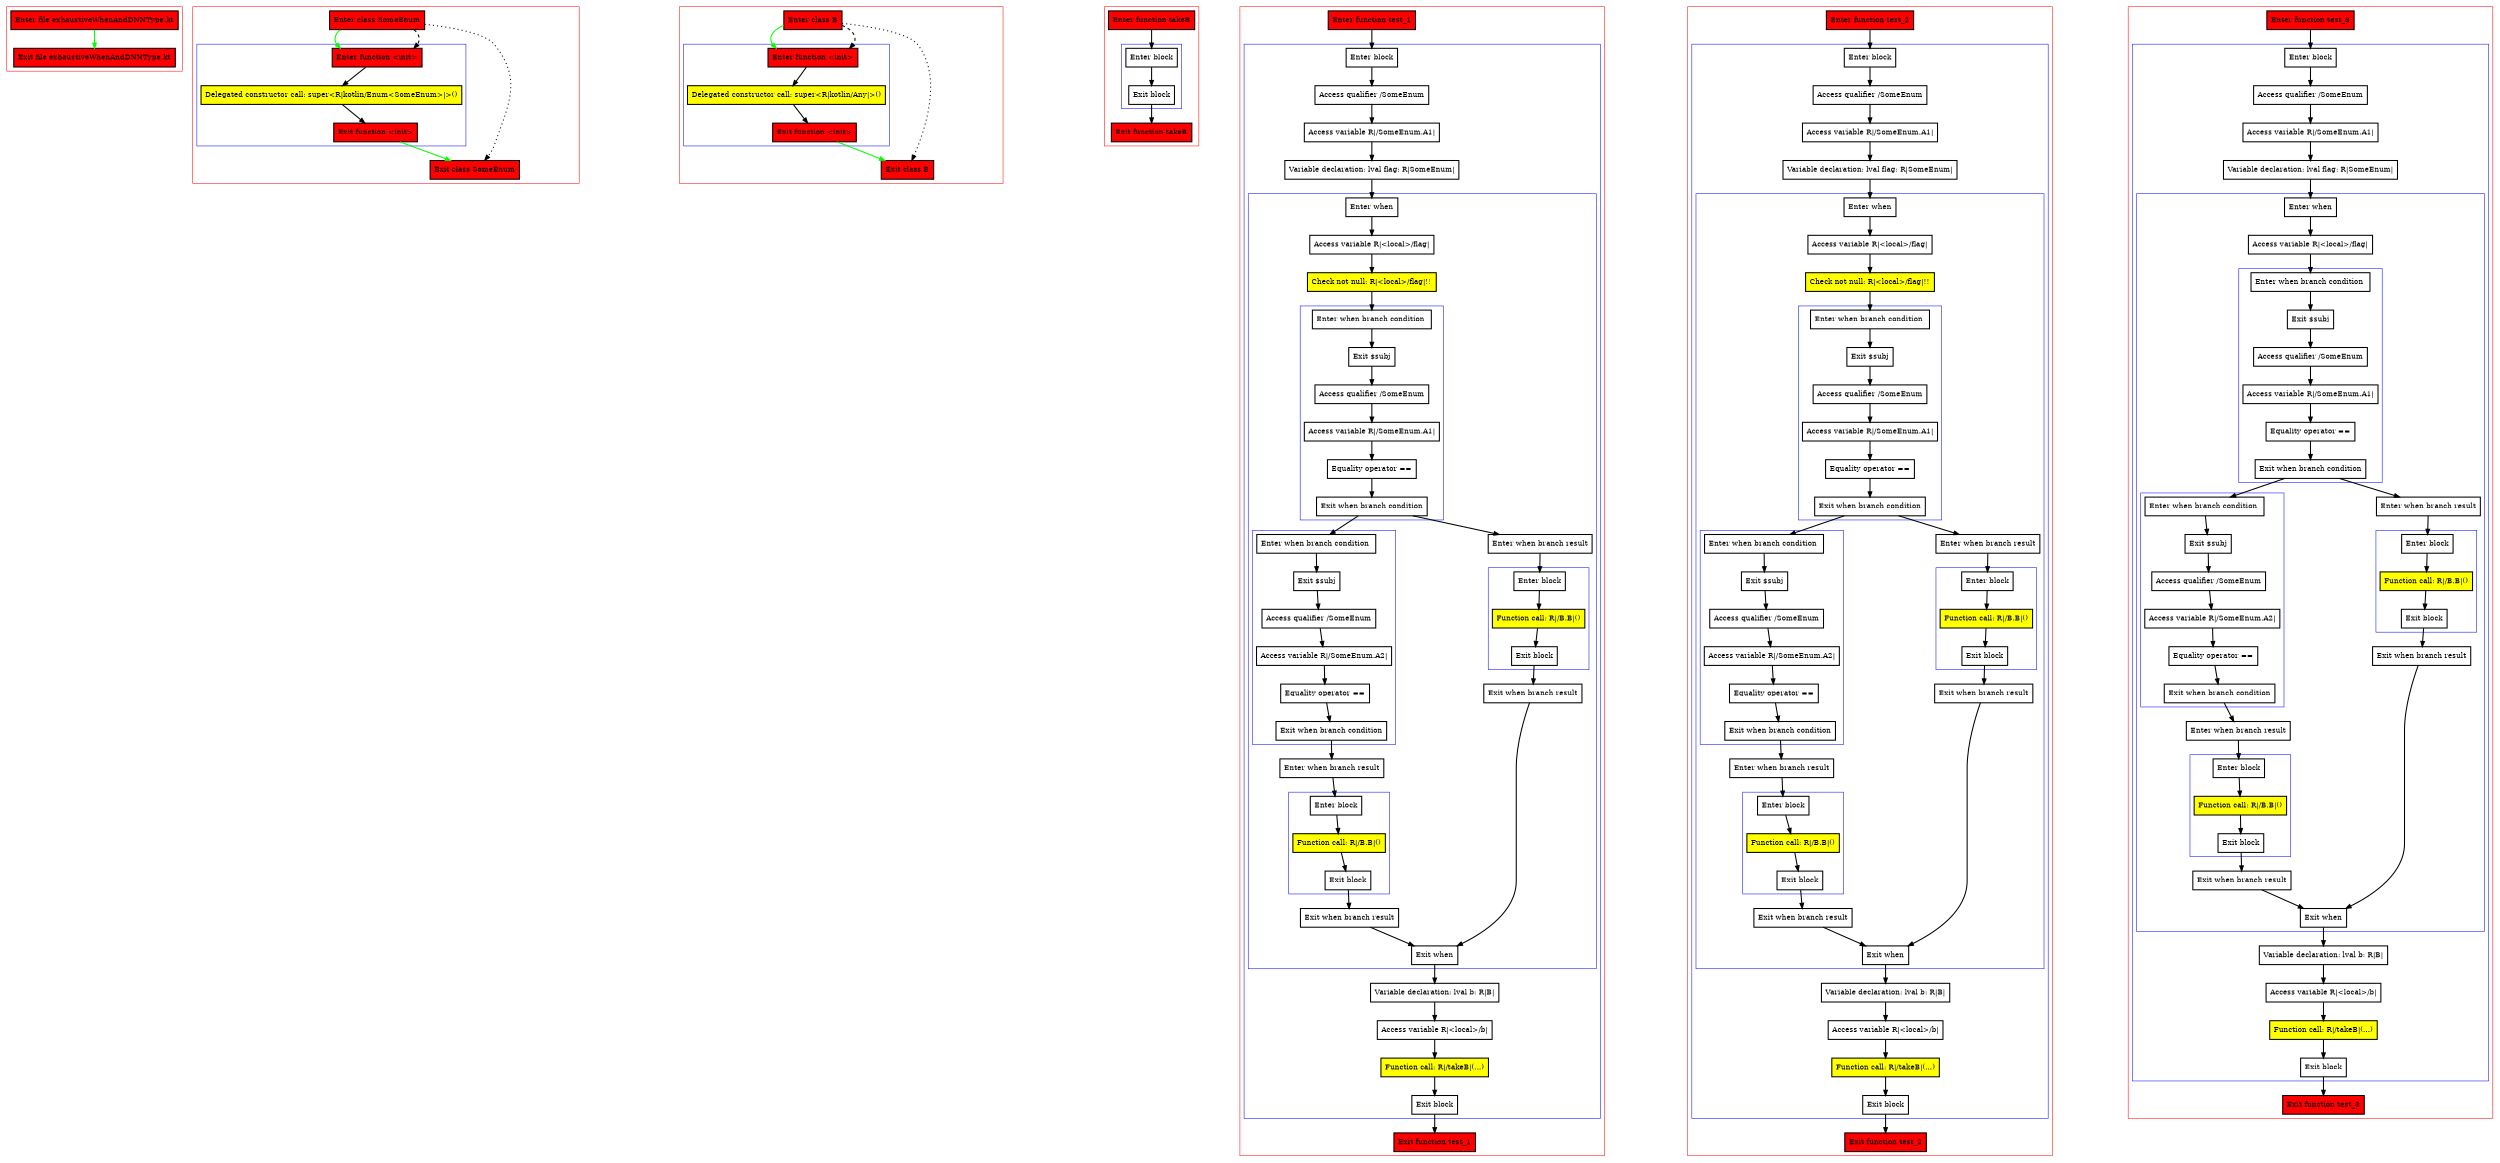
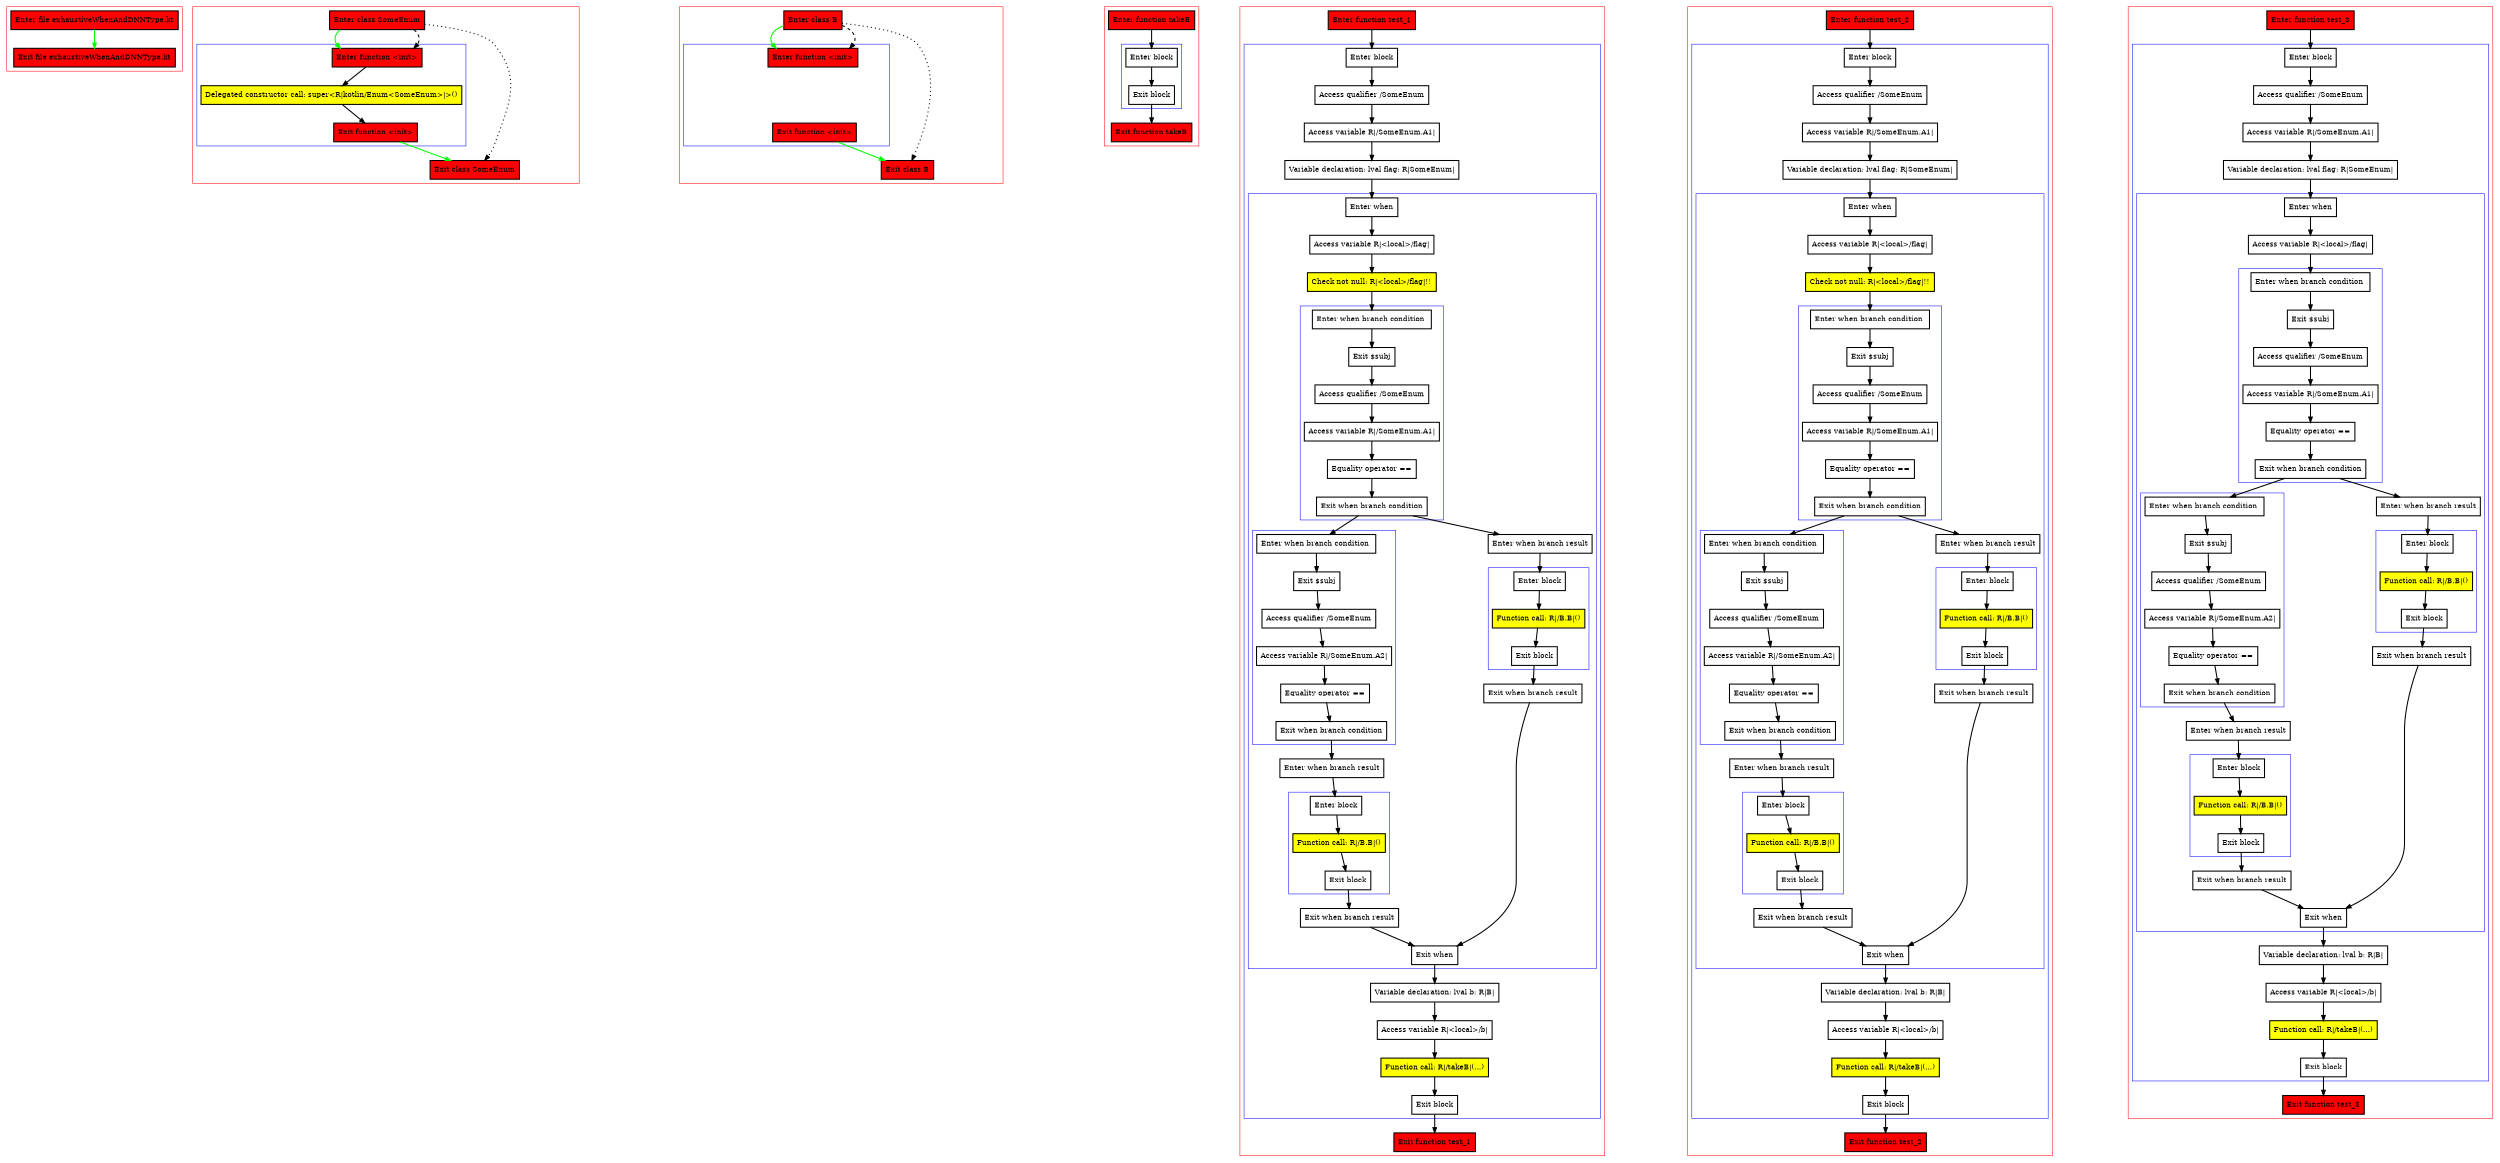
(786, 95) -> none
